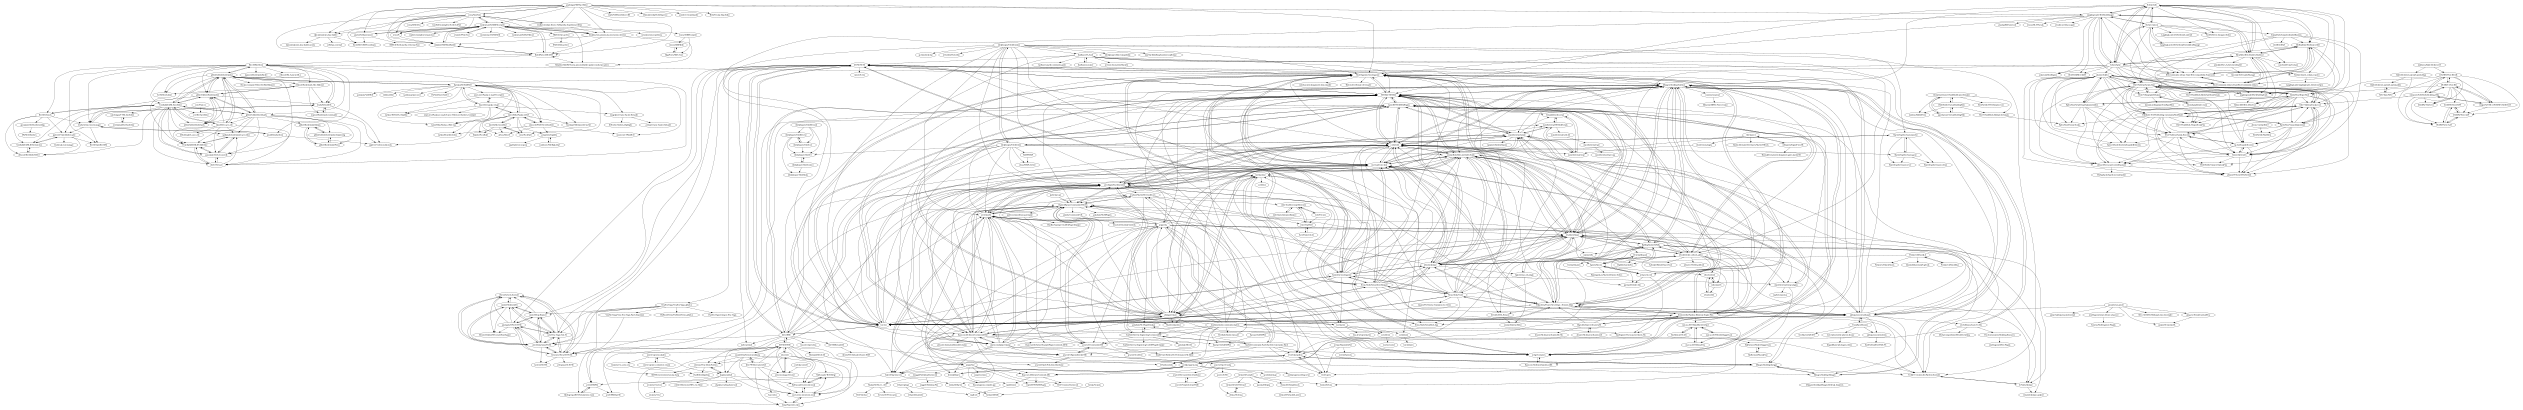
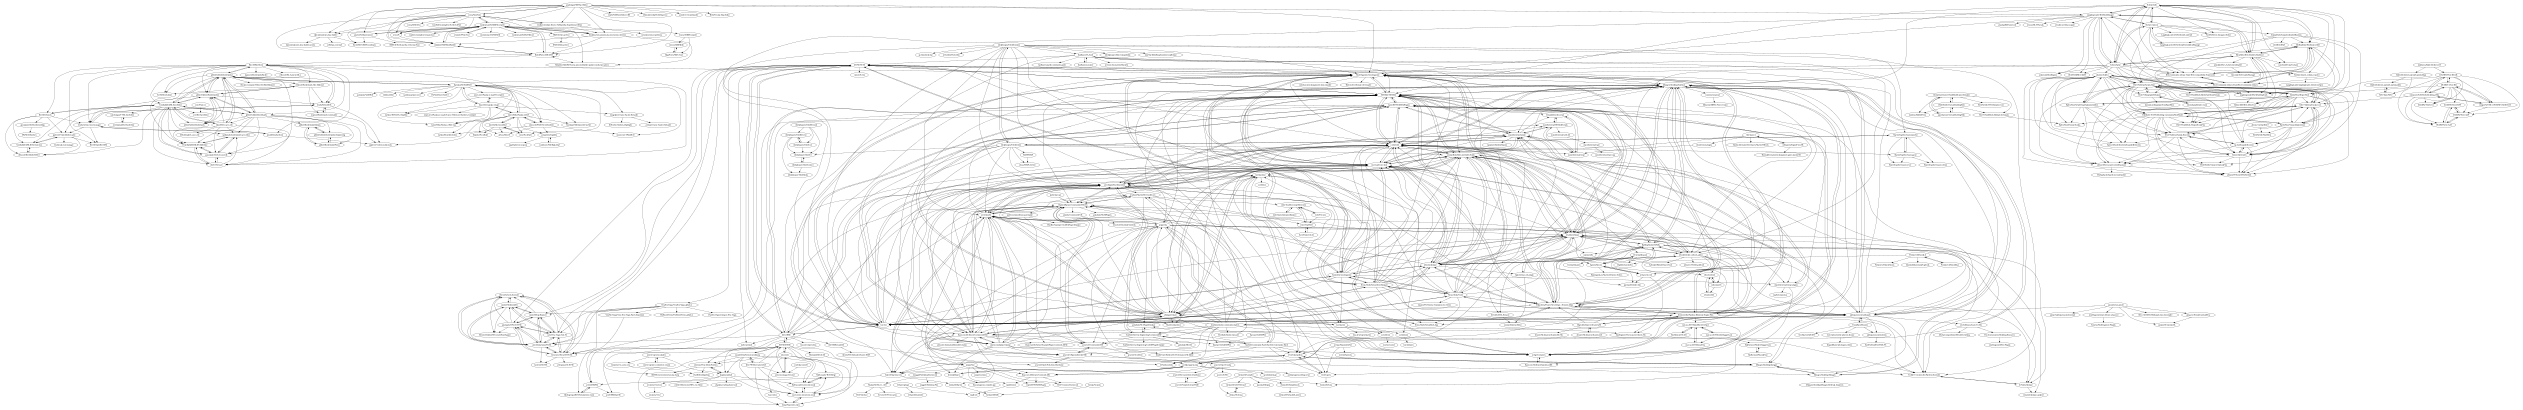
(1810, 142) -> (1549, 205)
none -> (1076, 271)
(1527, 310) -> (1522, 224)
